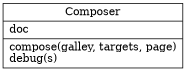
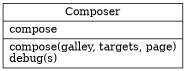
(19, 30) -> (33, 30)
